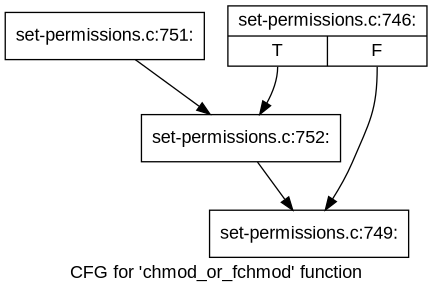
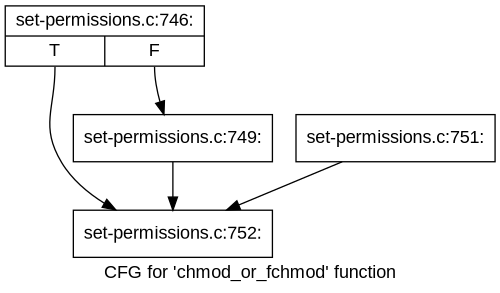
(271, 181) -> (173, 180)
